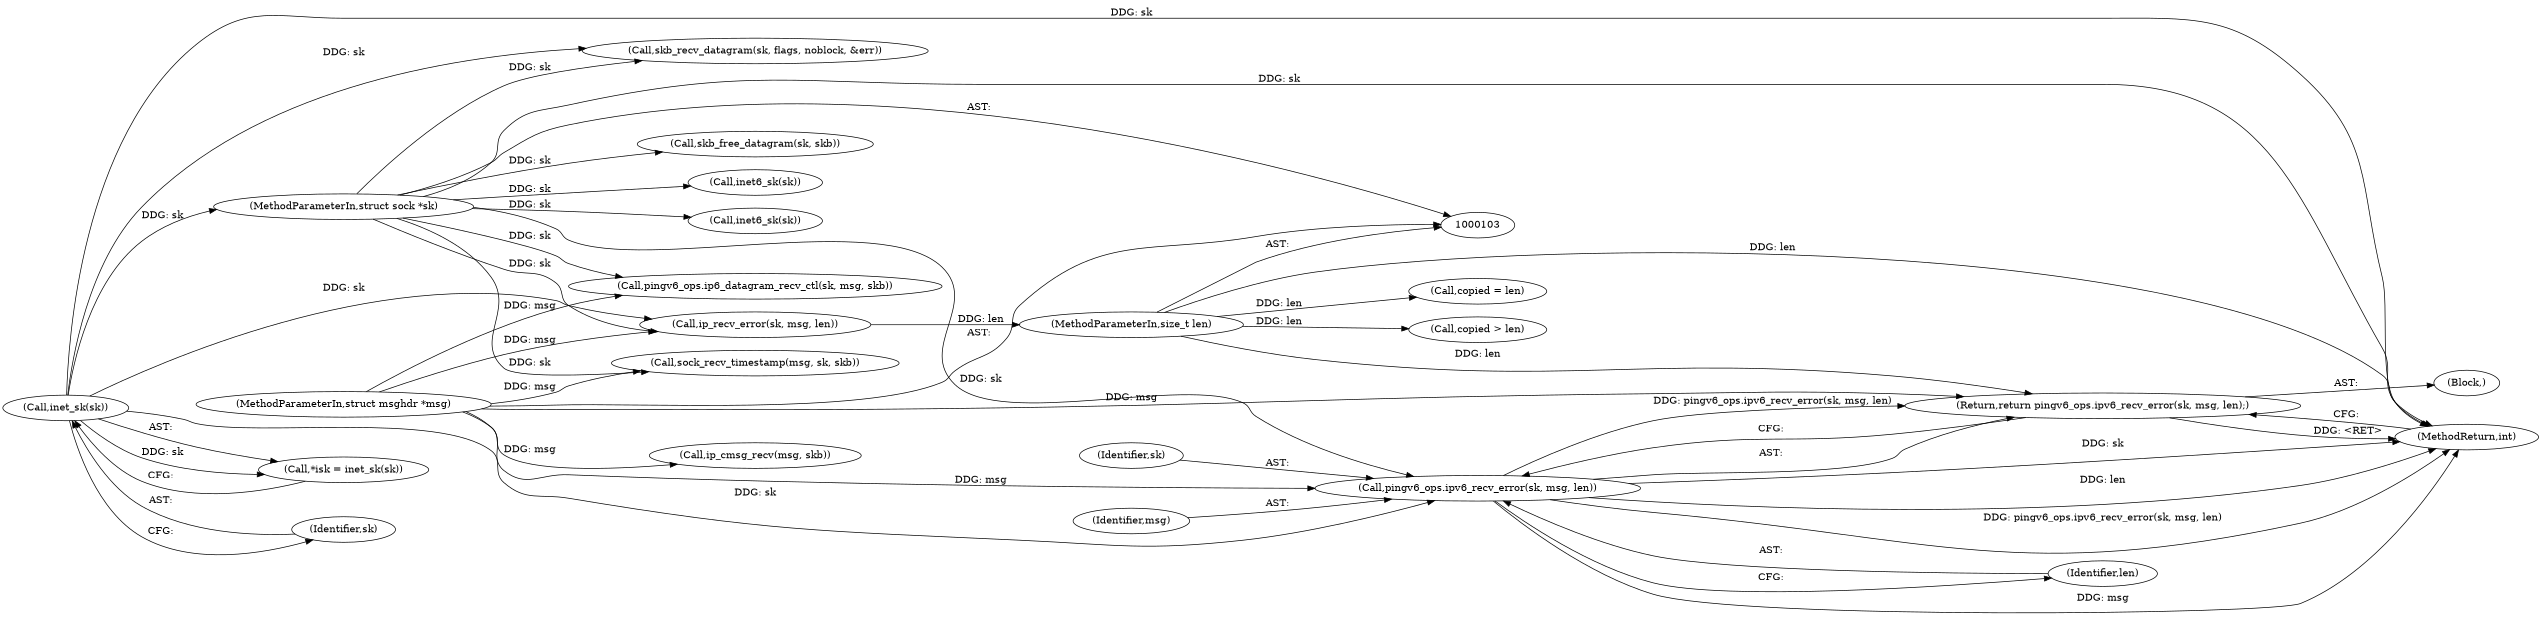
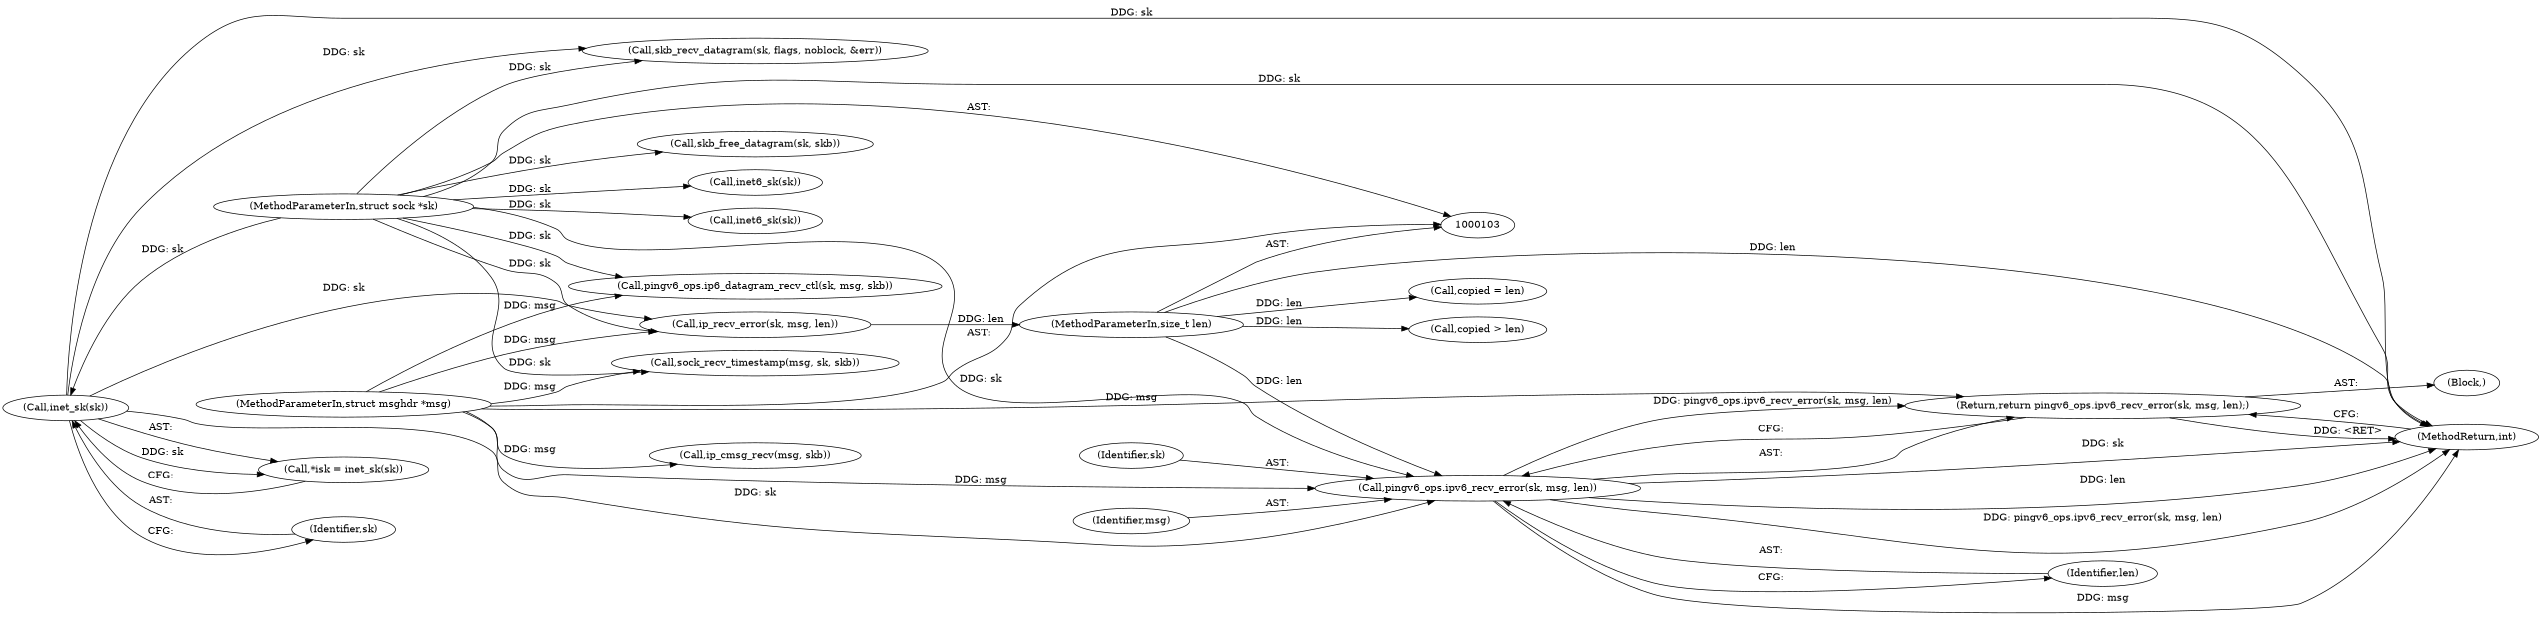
(109, 278) -> (152, 273)
(1602, 370) -> (1297, 411)
